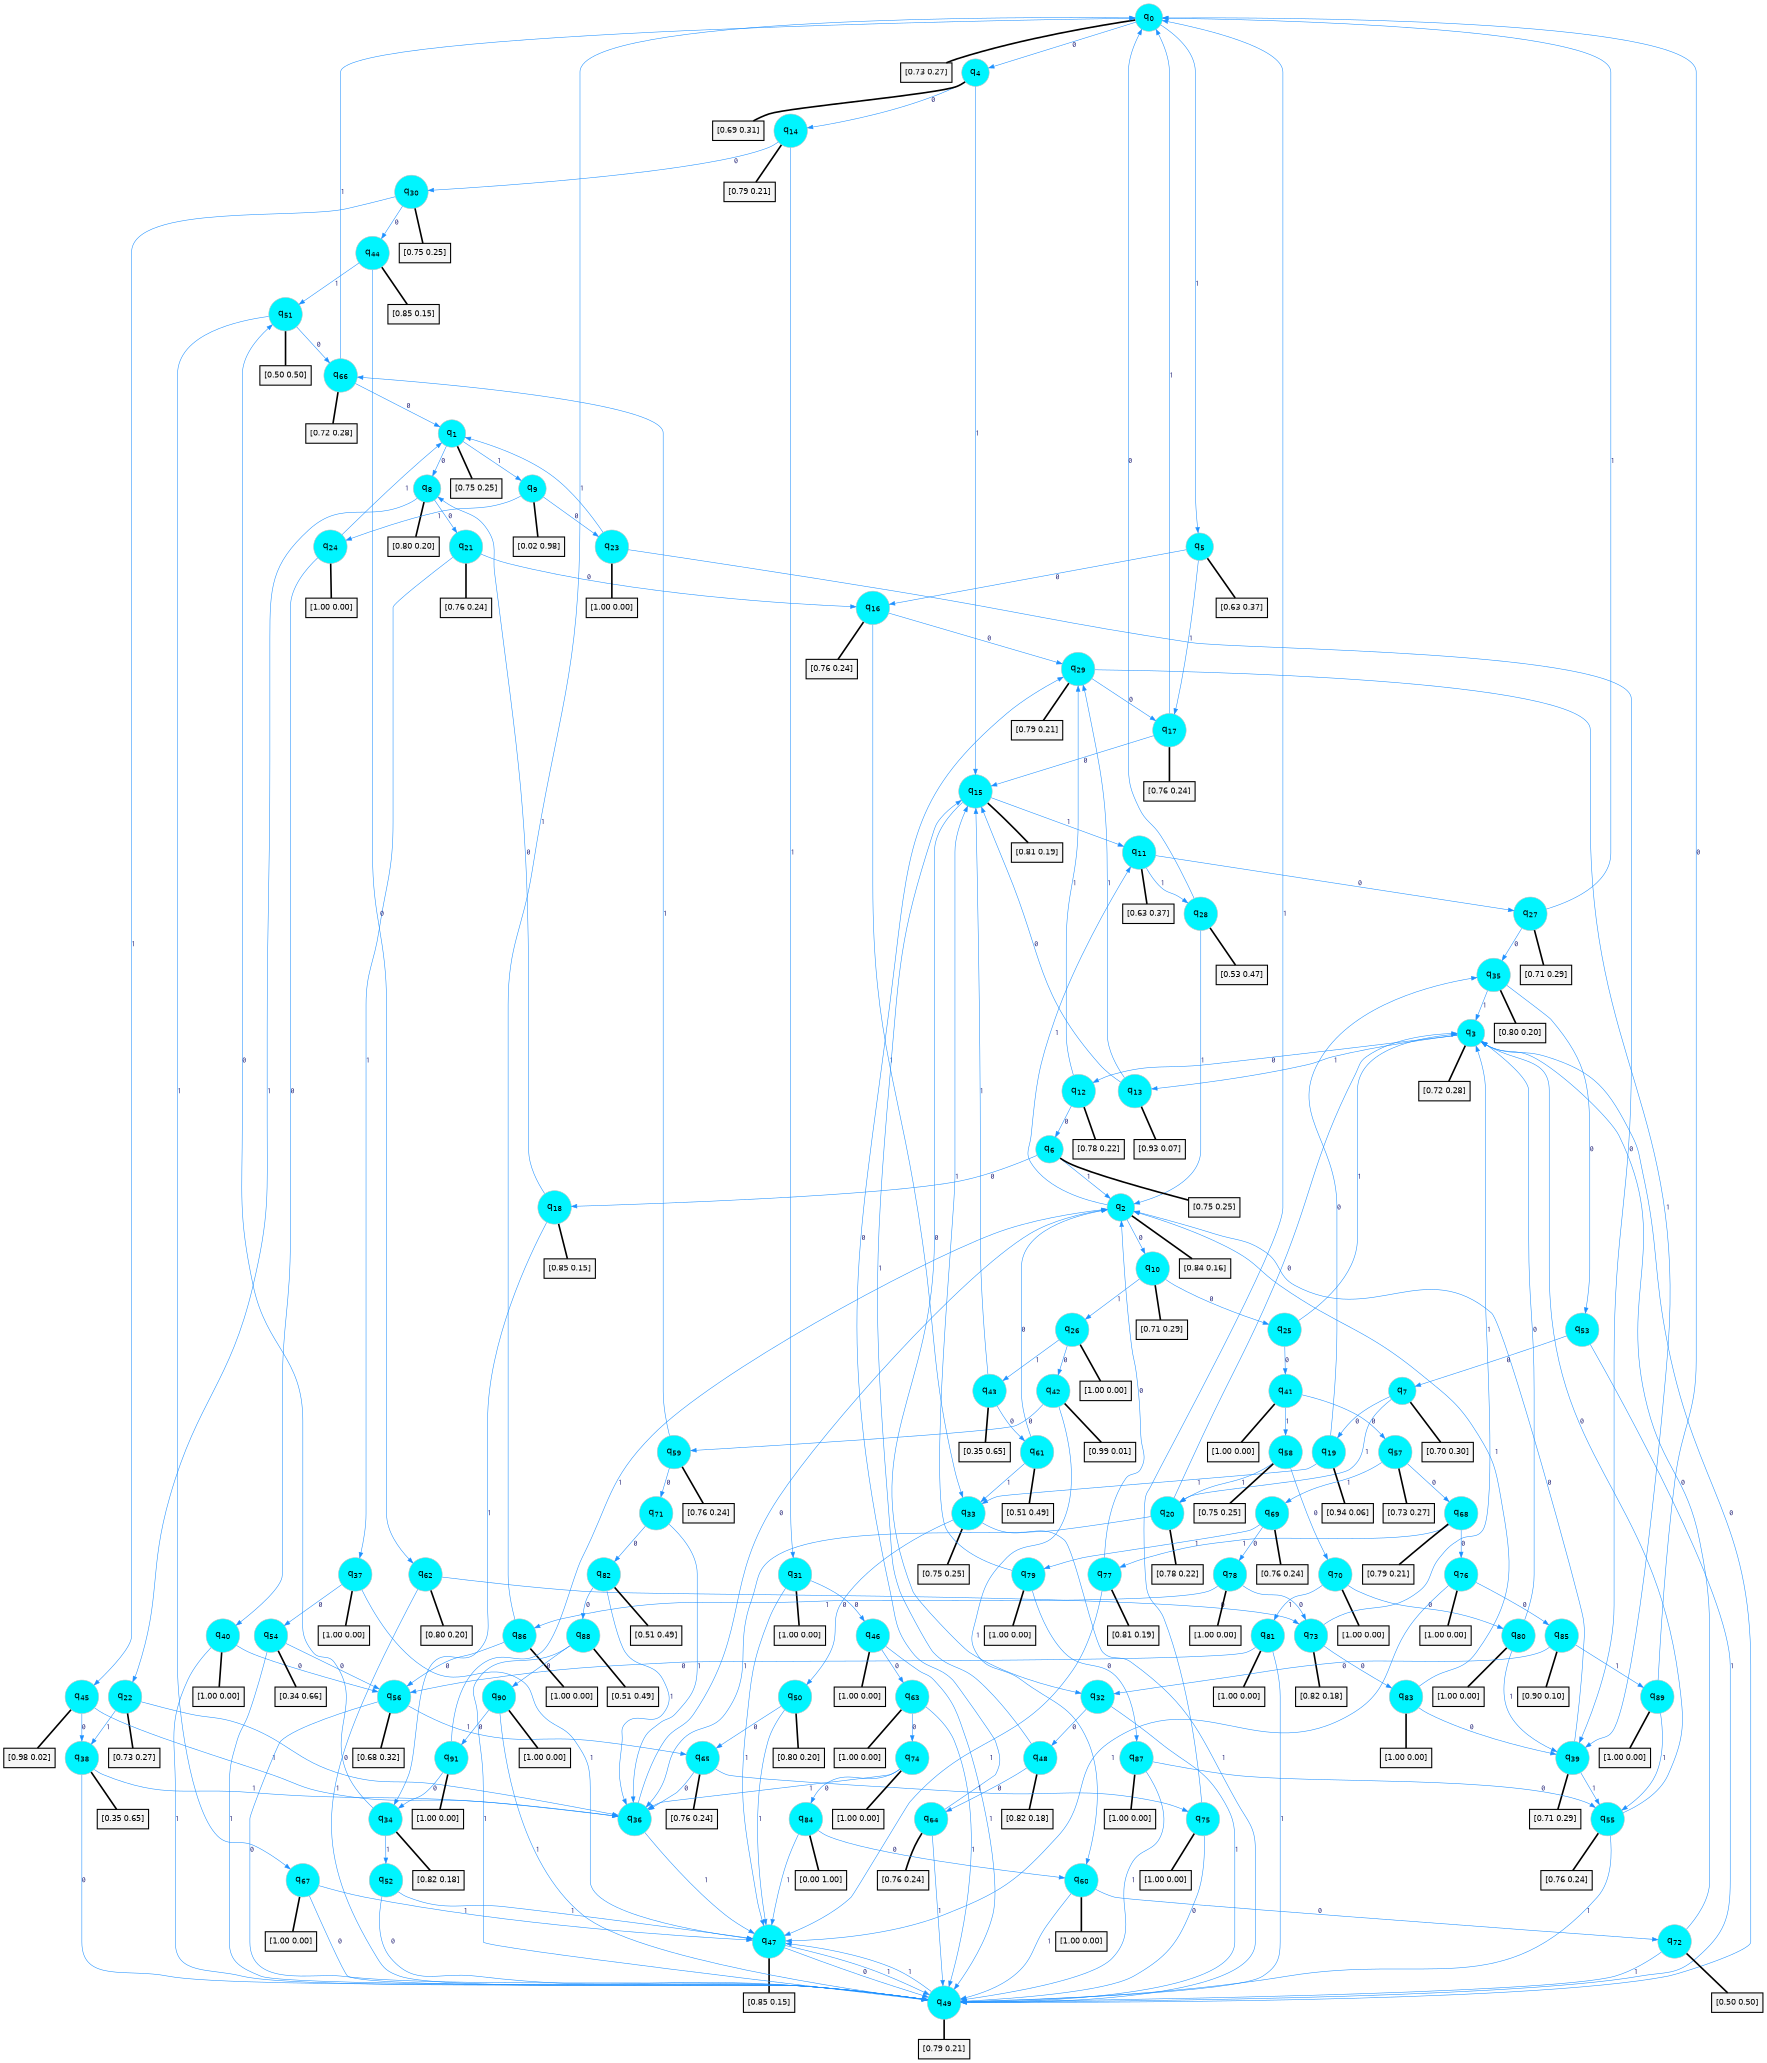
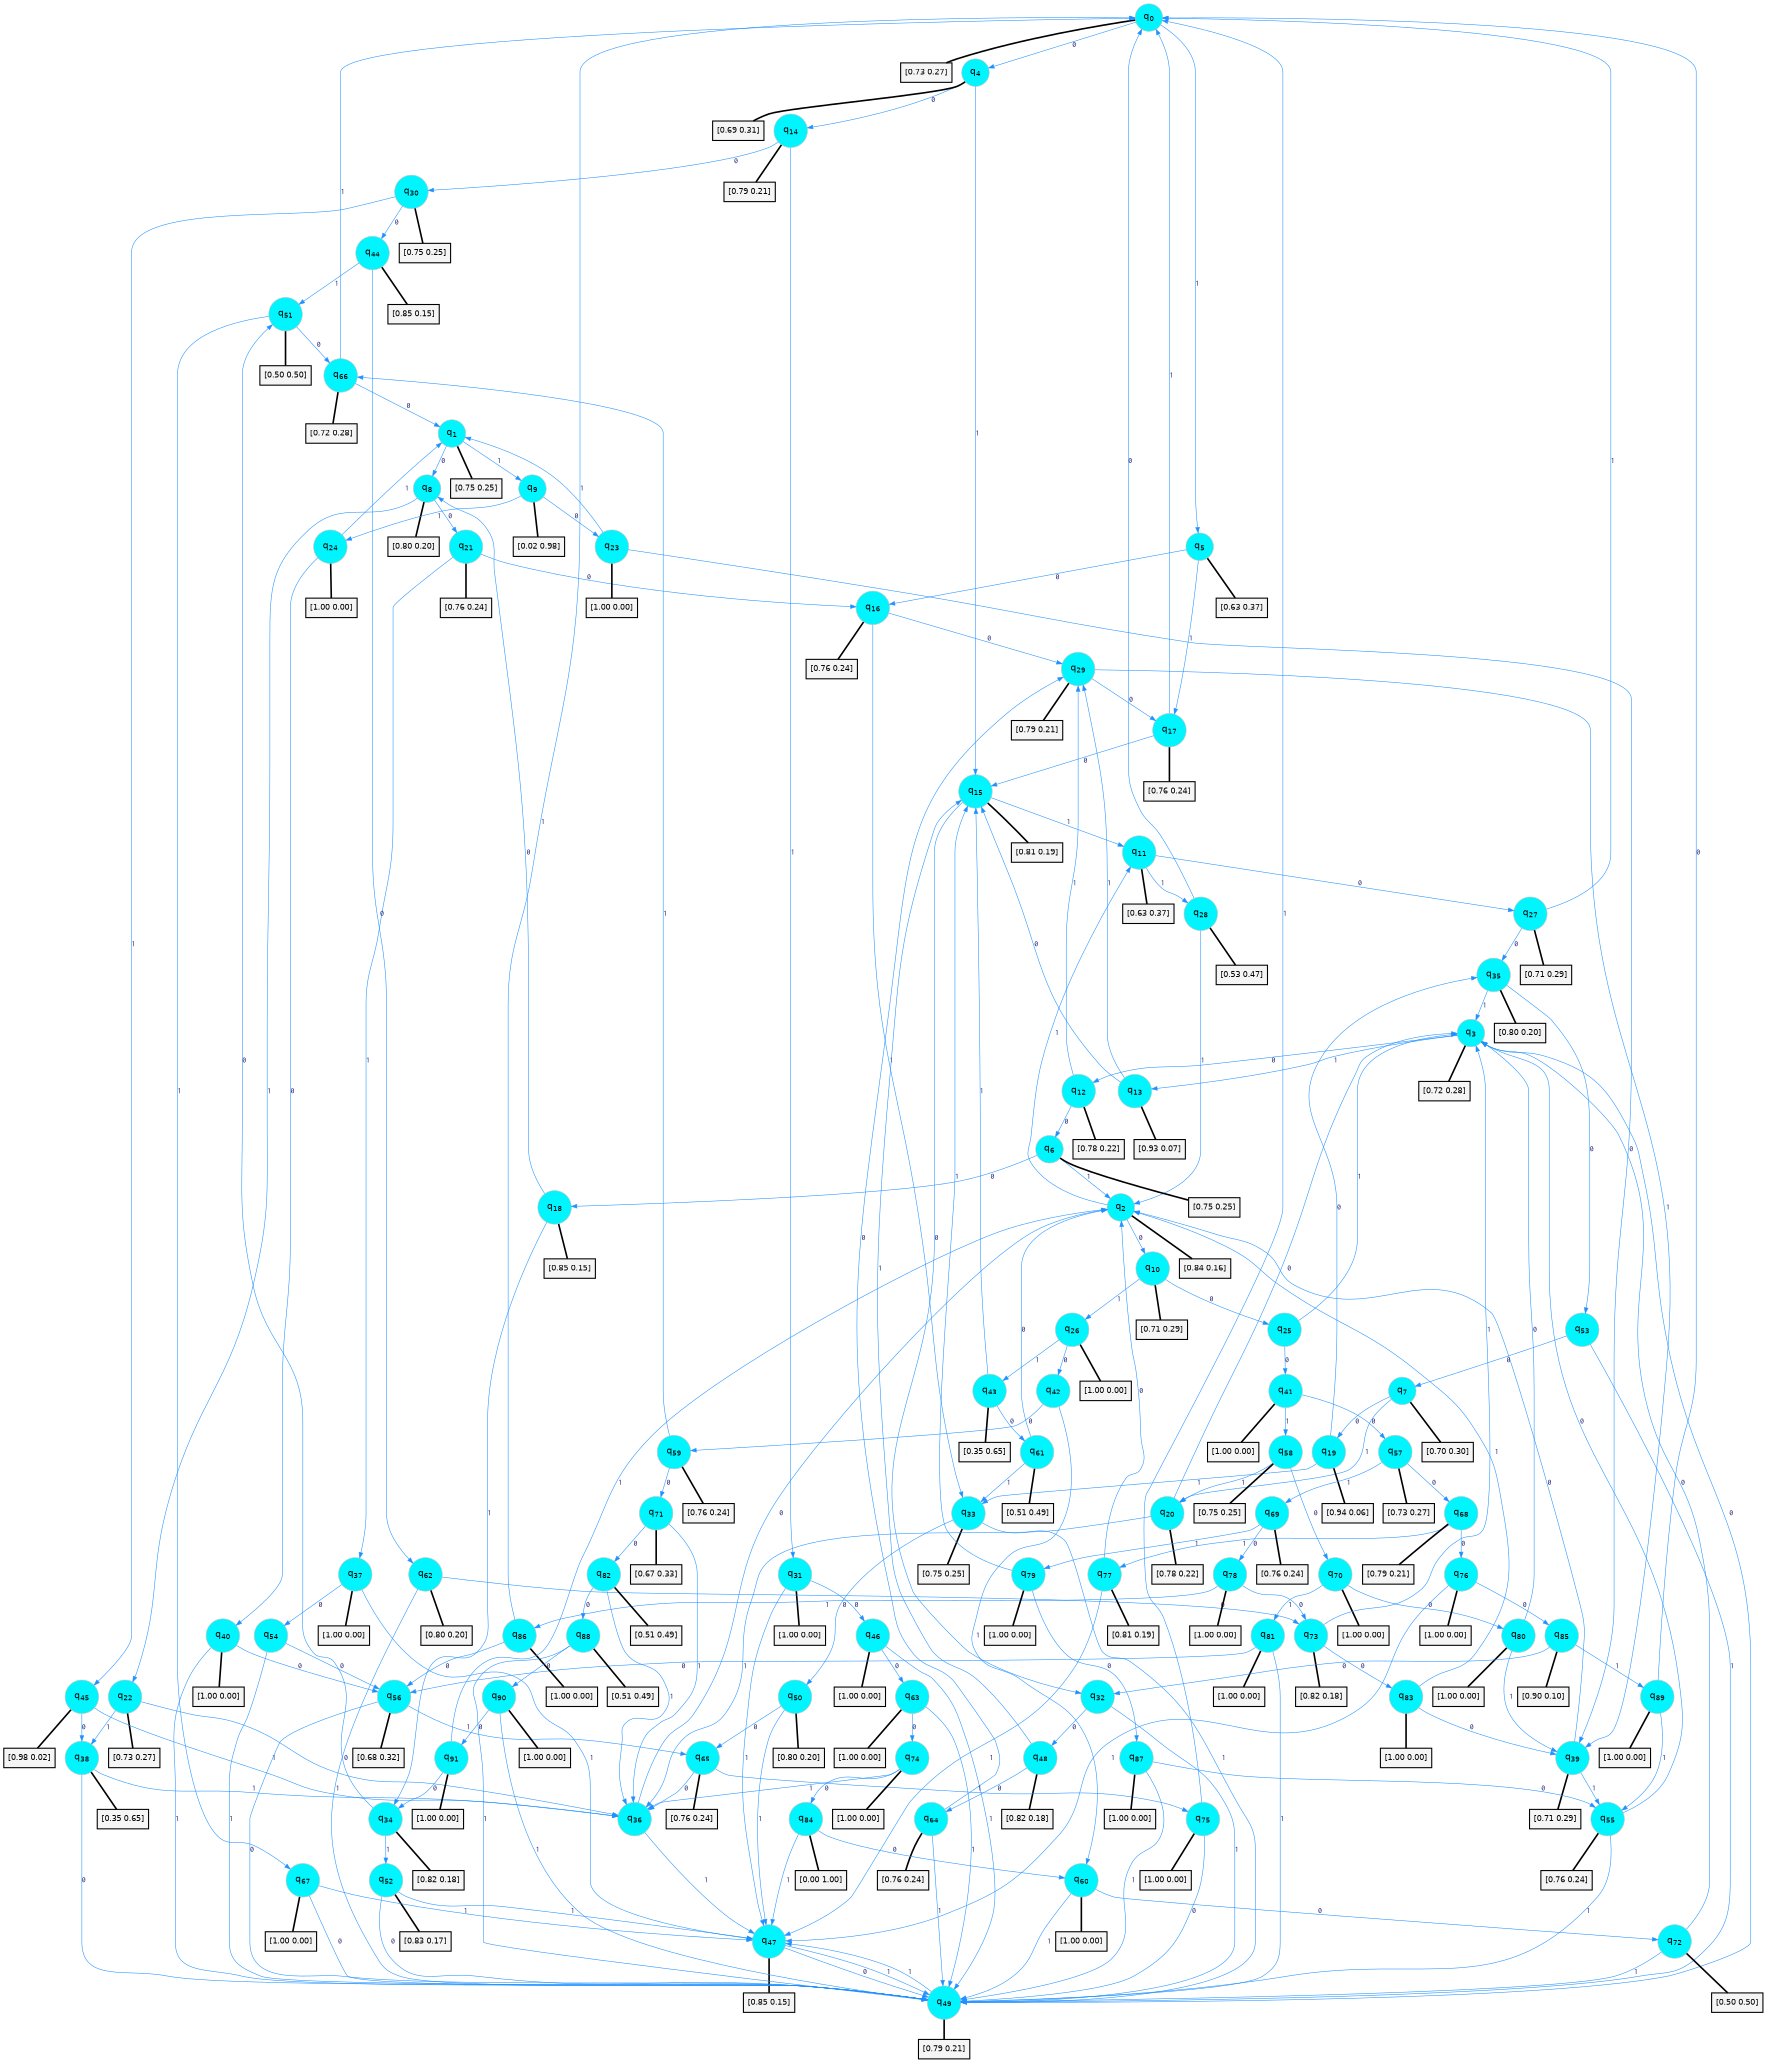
(1110, 1452) -> none
none -> (656, 1574)
(301, 1697) -> none
none -> (425, 1941)
